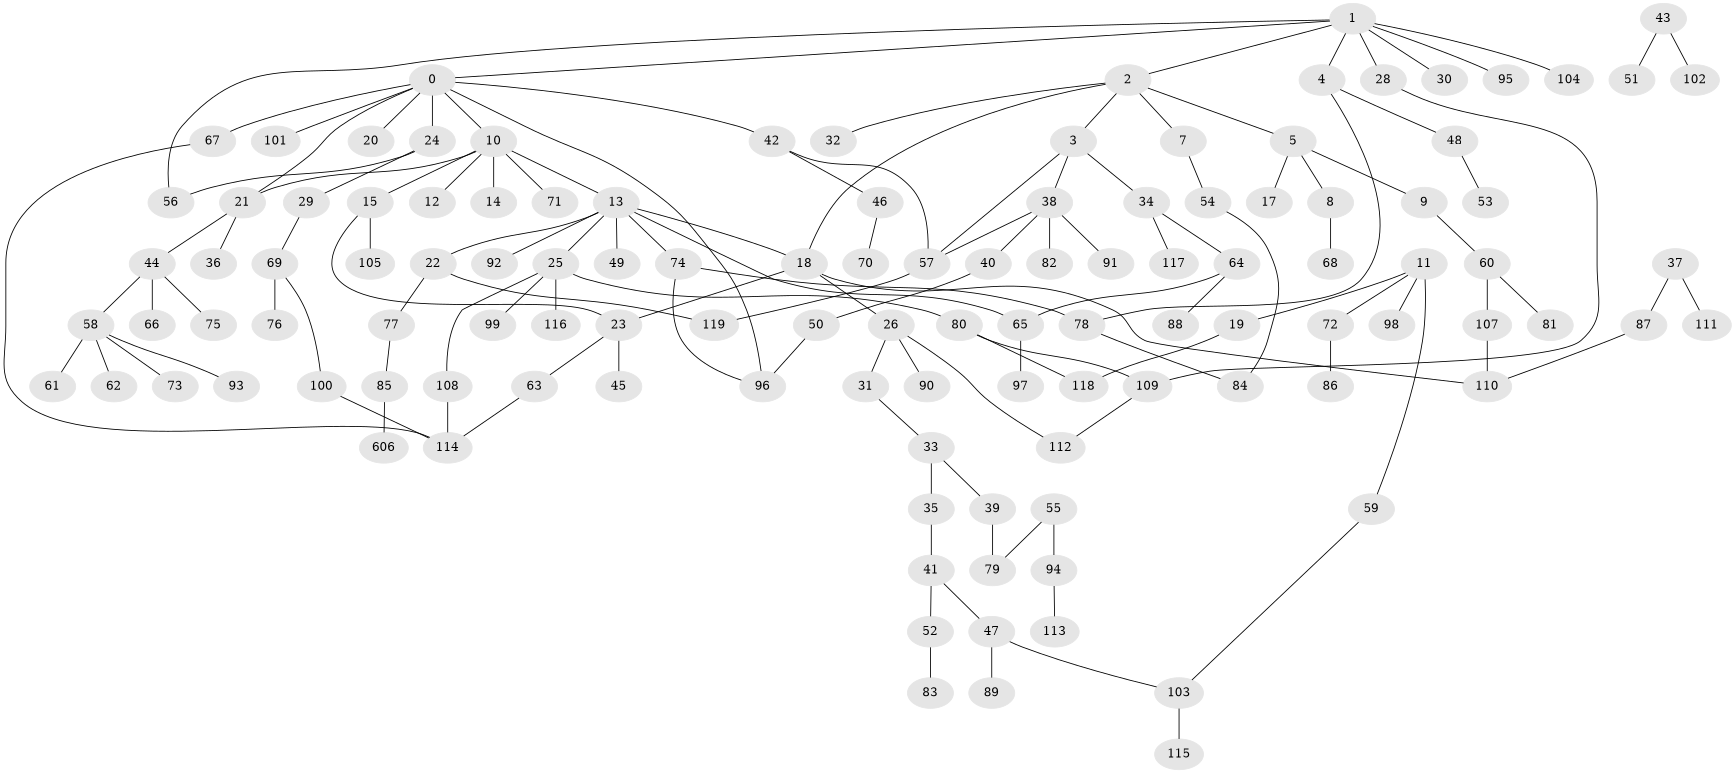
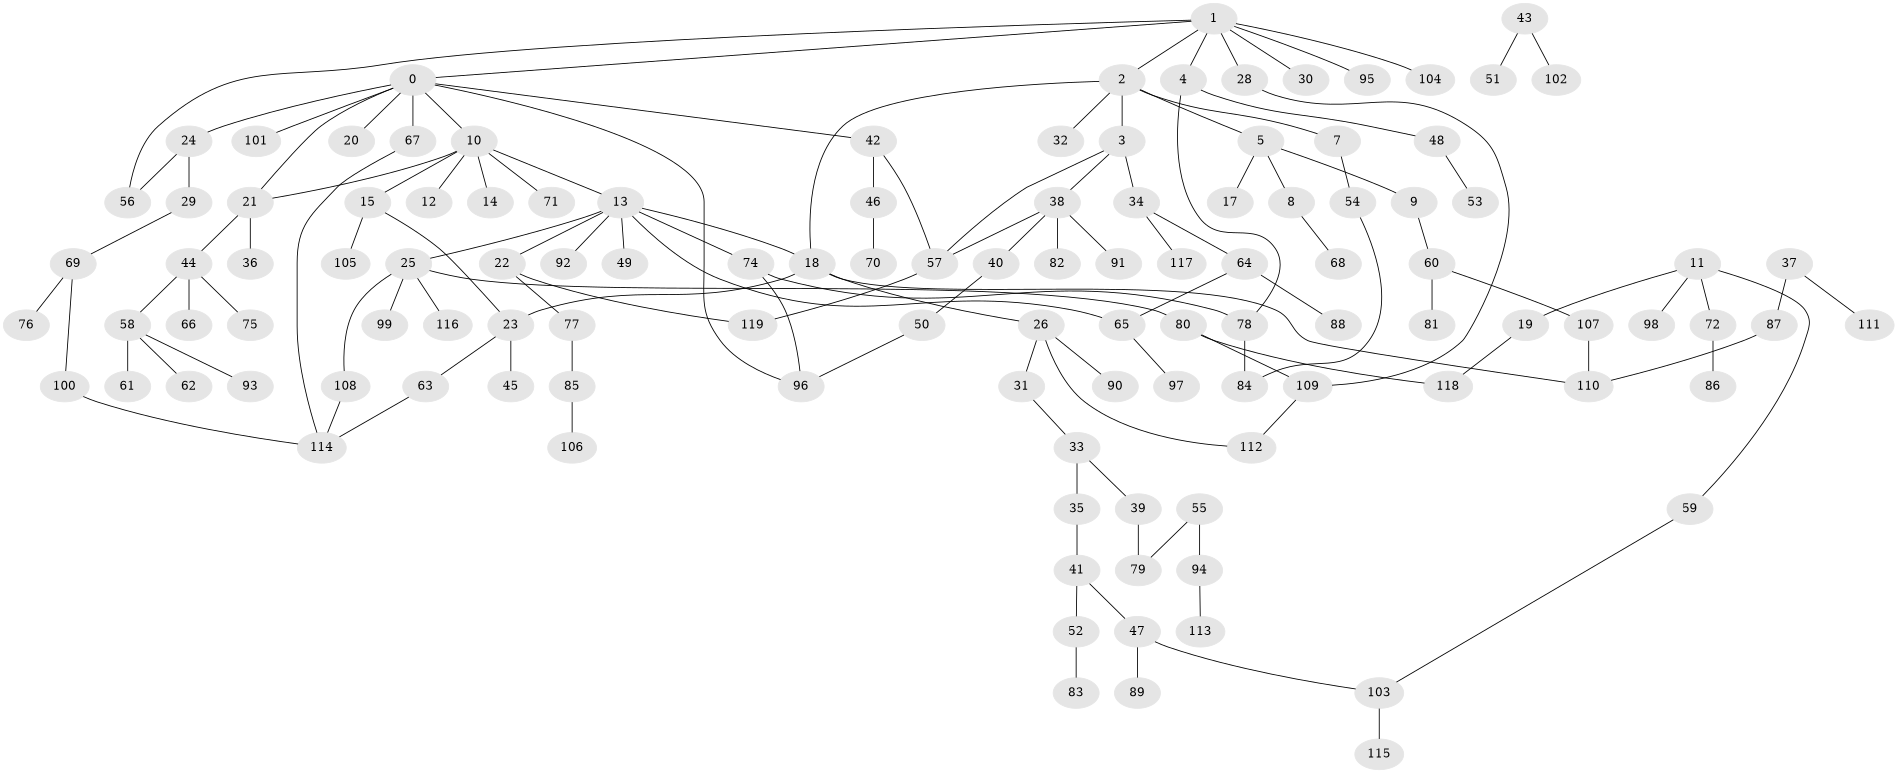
(175, 387) -> none
(384, 448) -> (572, 448)
